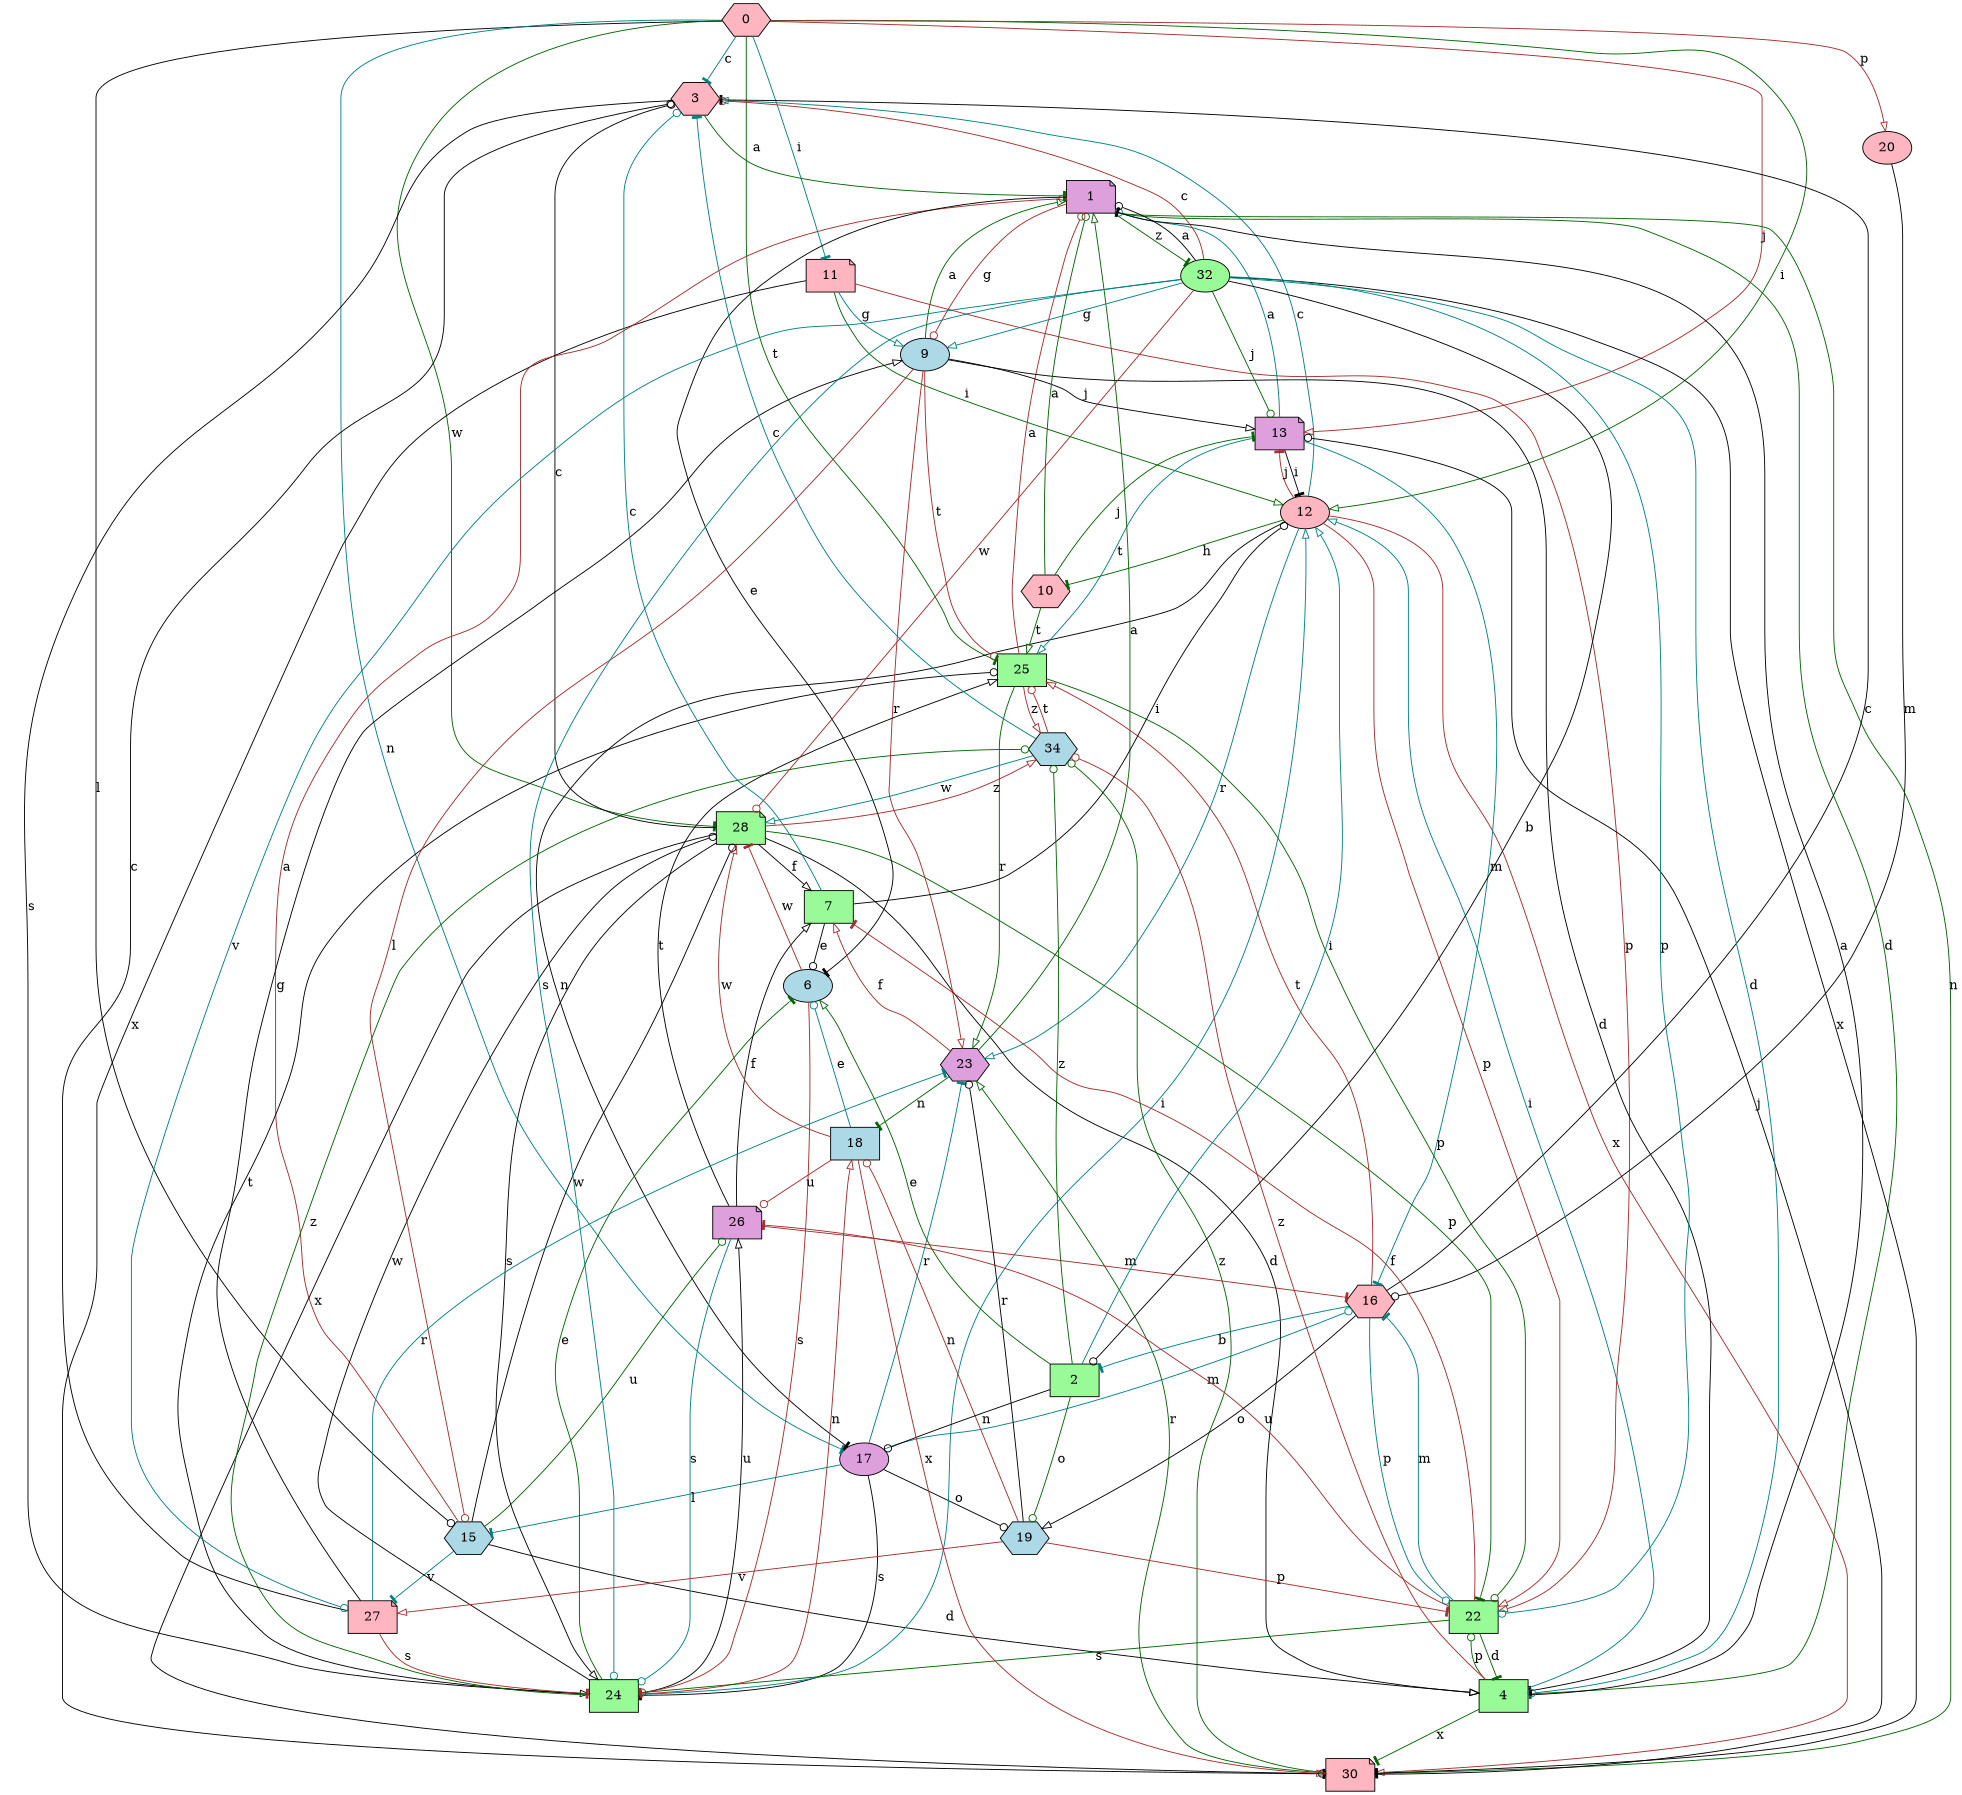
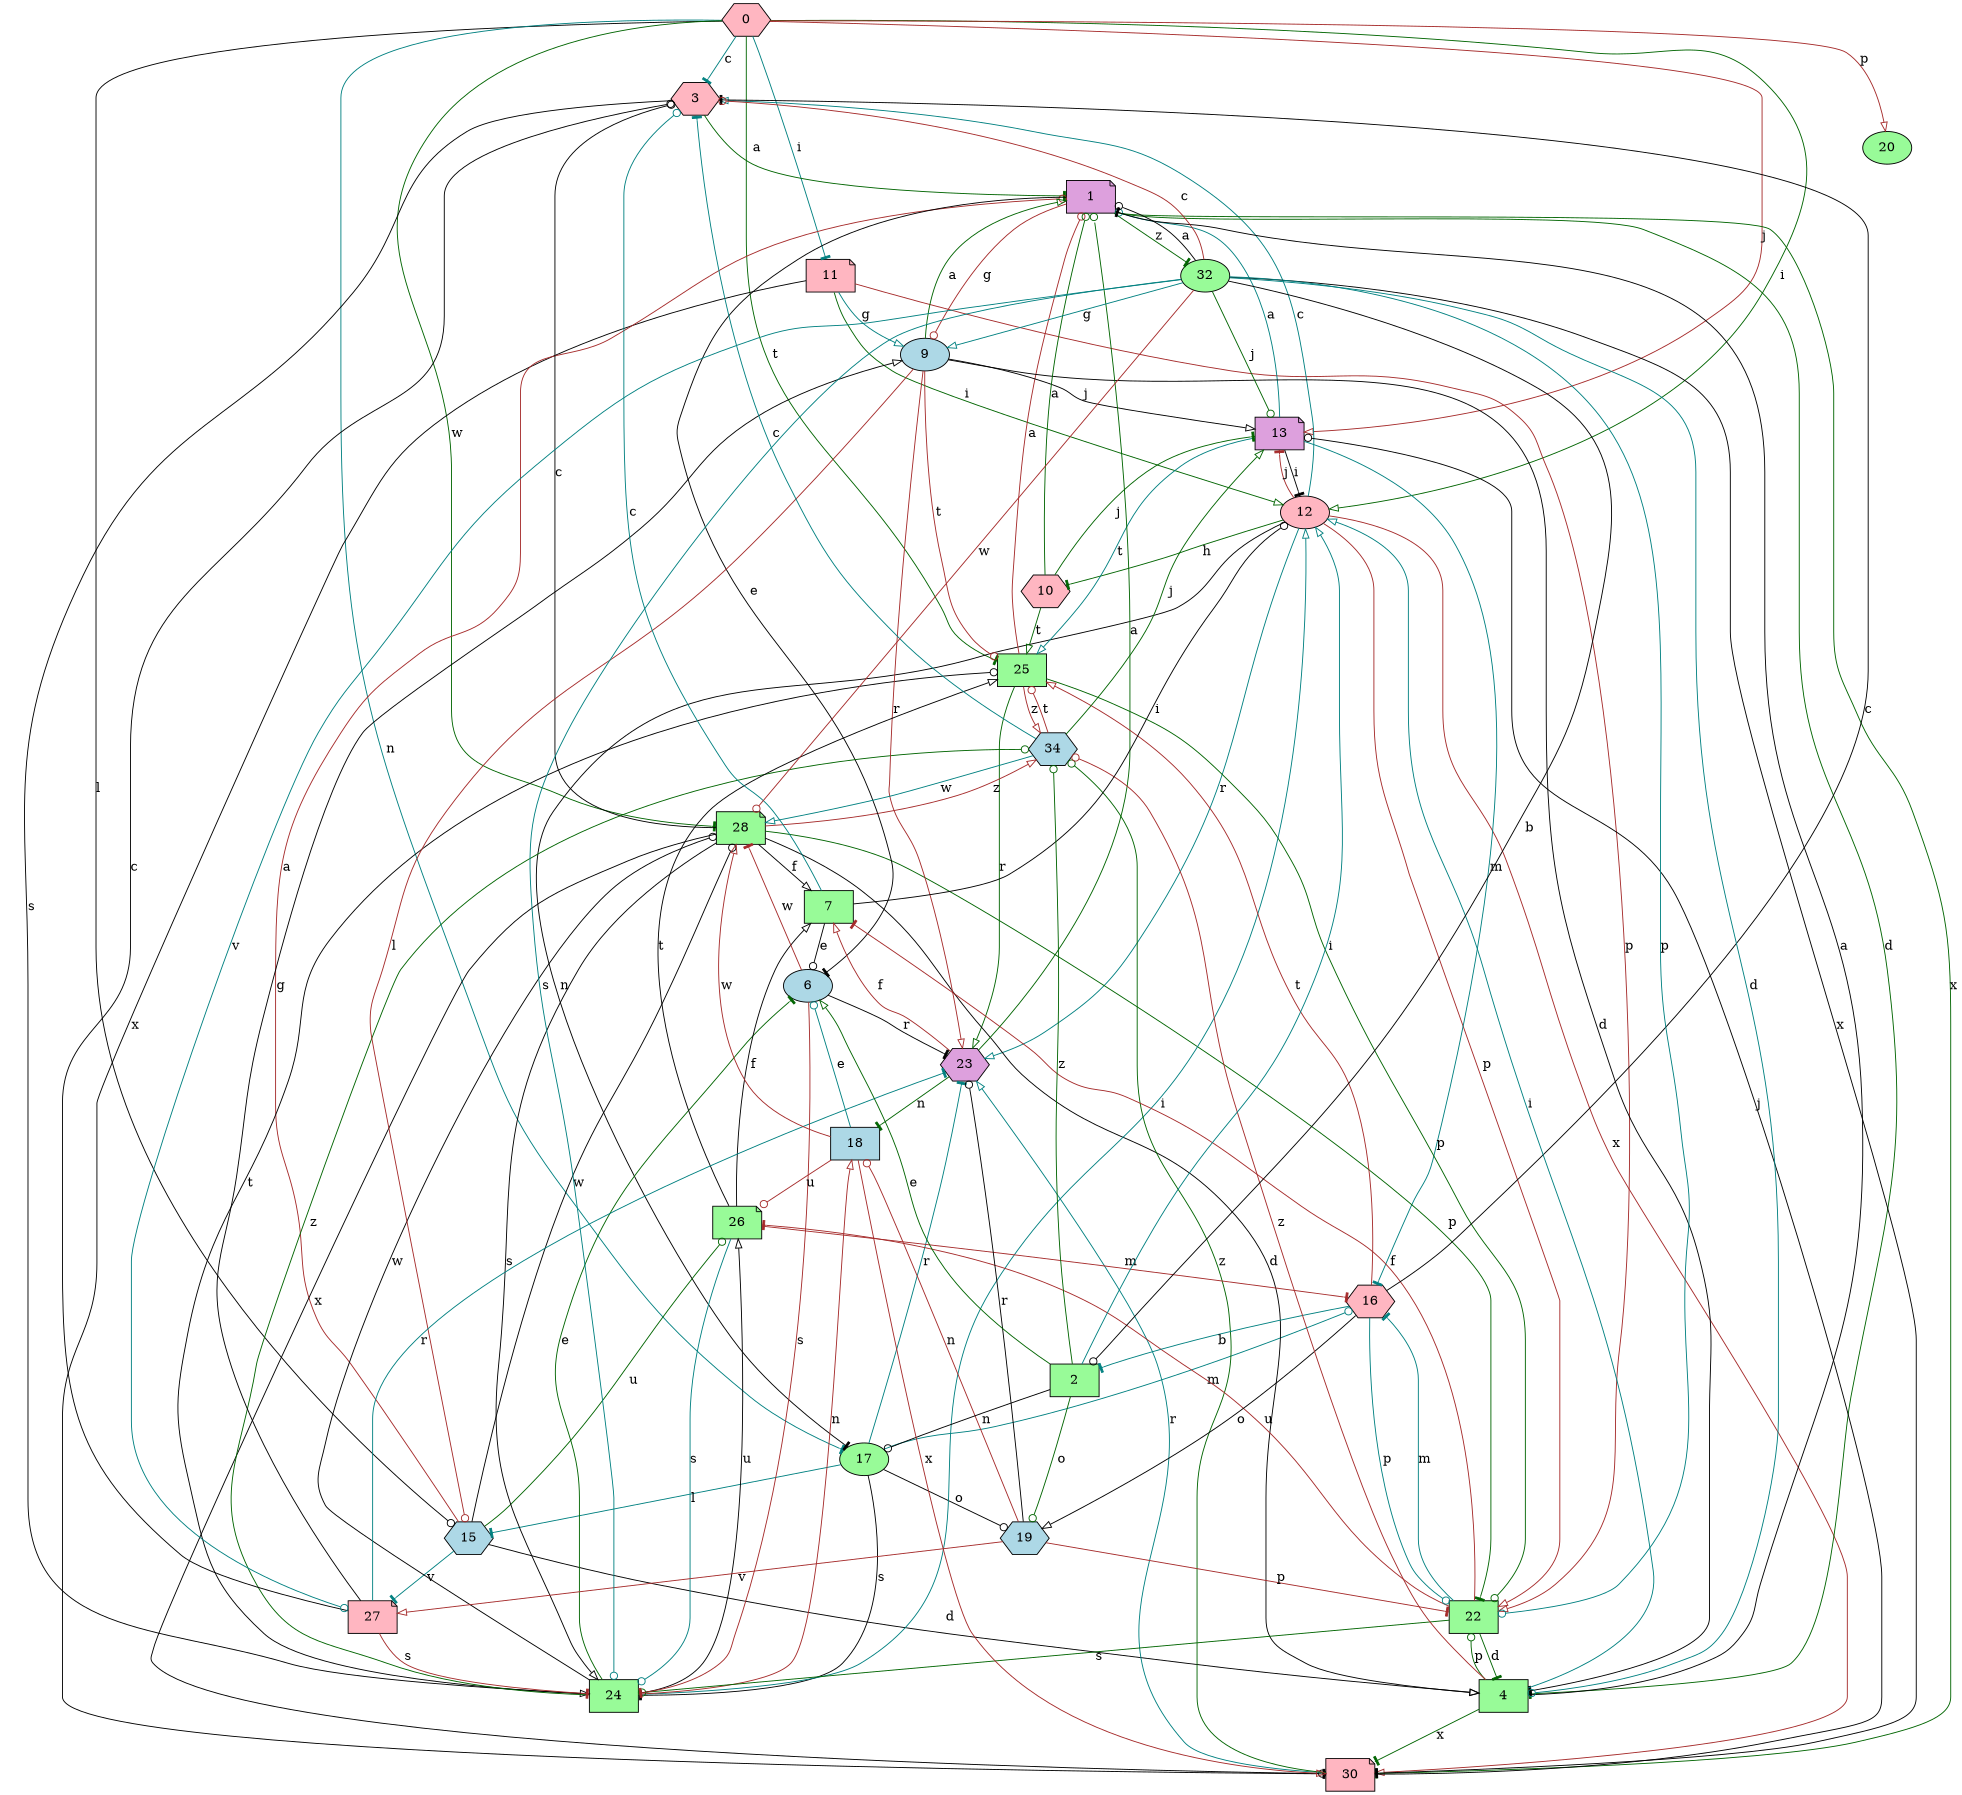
(1887, 148) -> (1887, 148)
none -> (1161, 595)
(1130, 657) -> (1130, 679)
(1895, 851) -> none
(1954, 986) -> (1954, 986)
none -> (887, 1022)
(737, 1223) -> (737, 1223)
(864, 1459) -> (864, 1459)
(1168, 1469) -> (1168, 1469)
